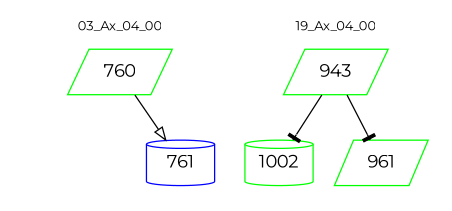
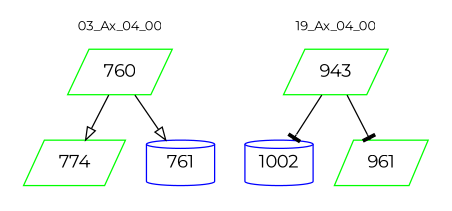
none -> (74, 163)
(279, 163) -> (279, 163)
